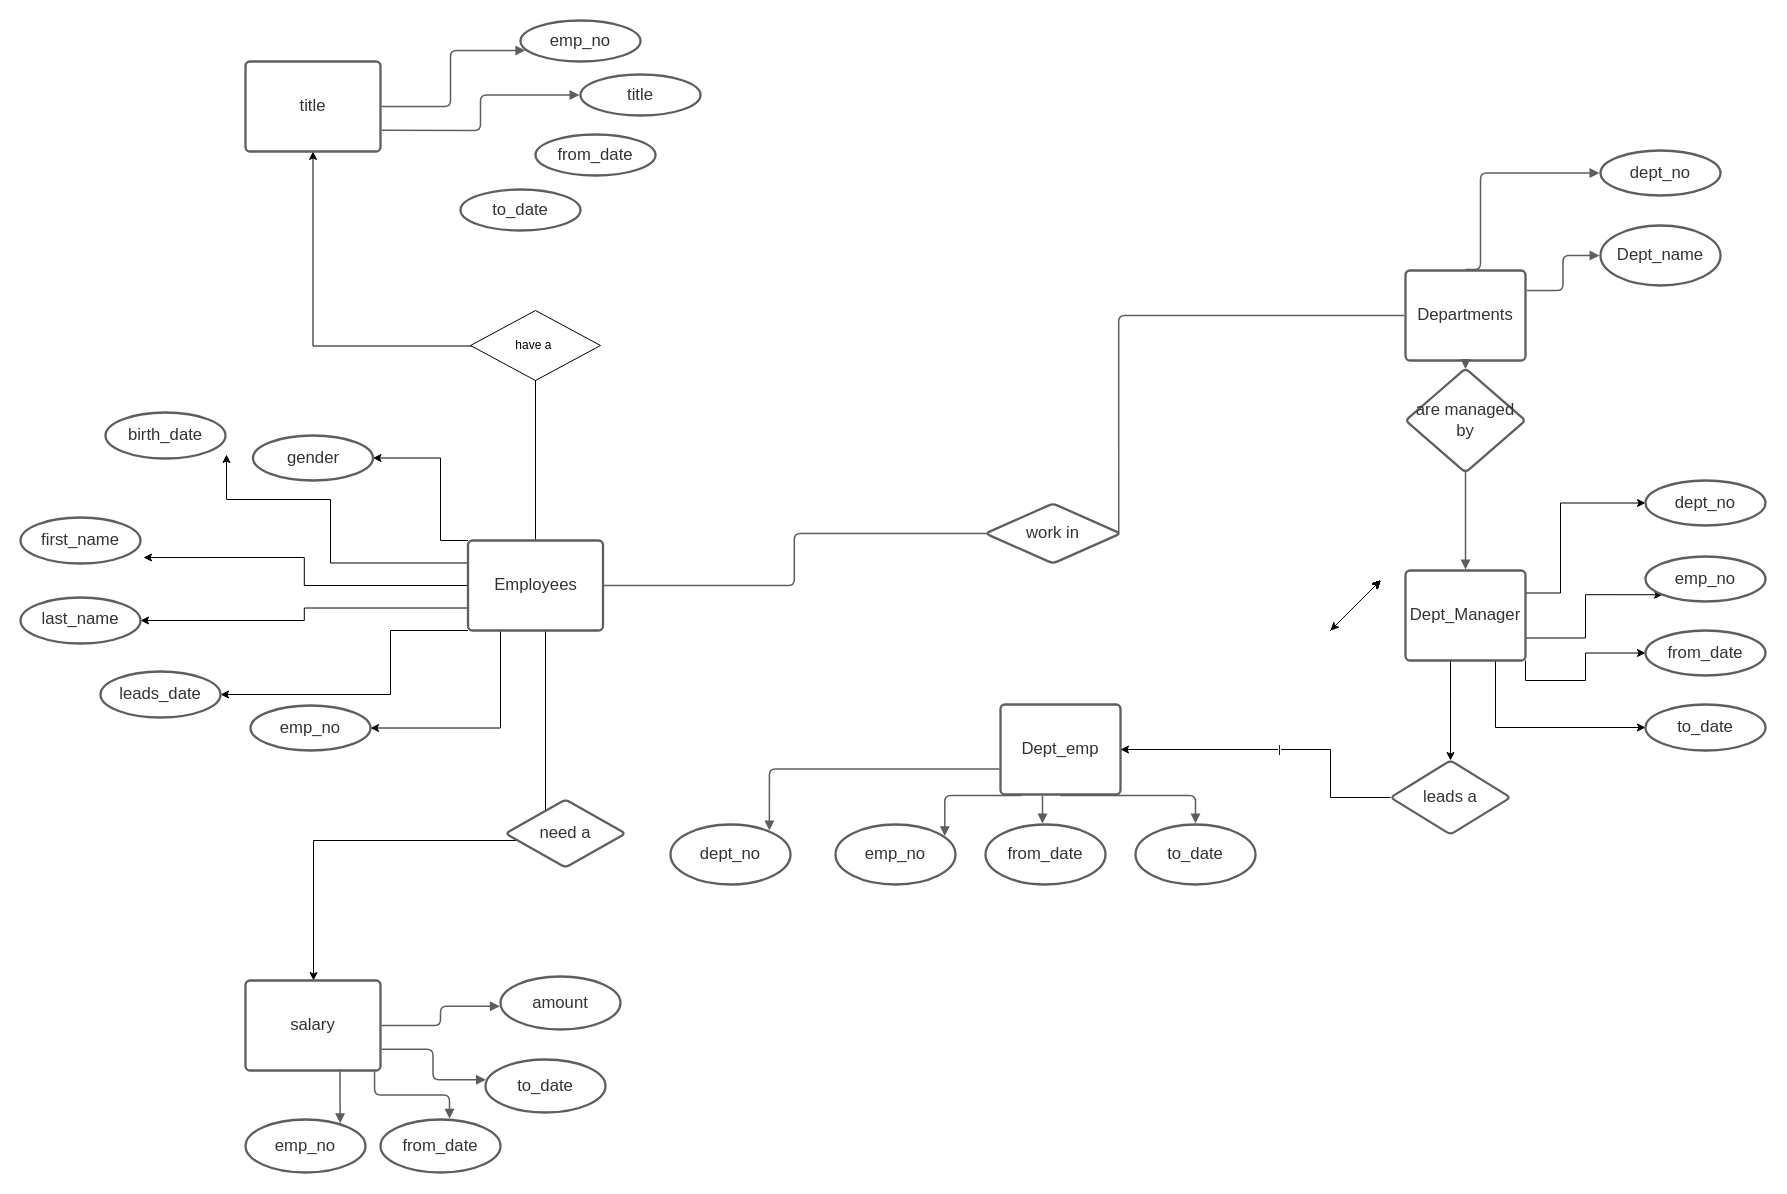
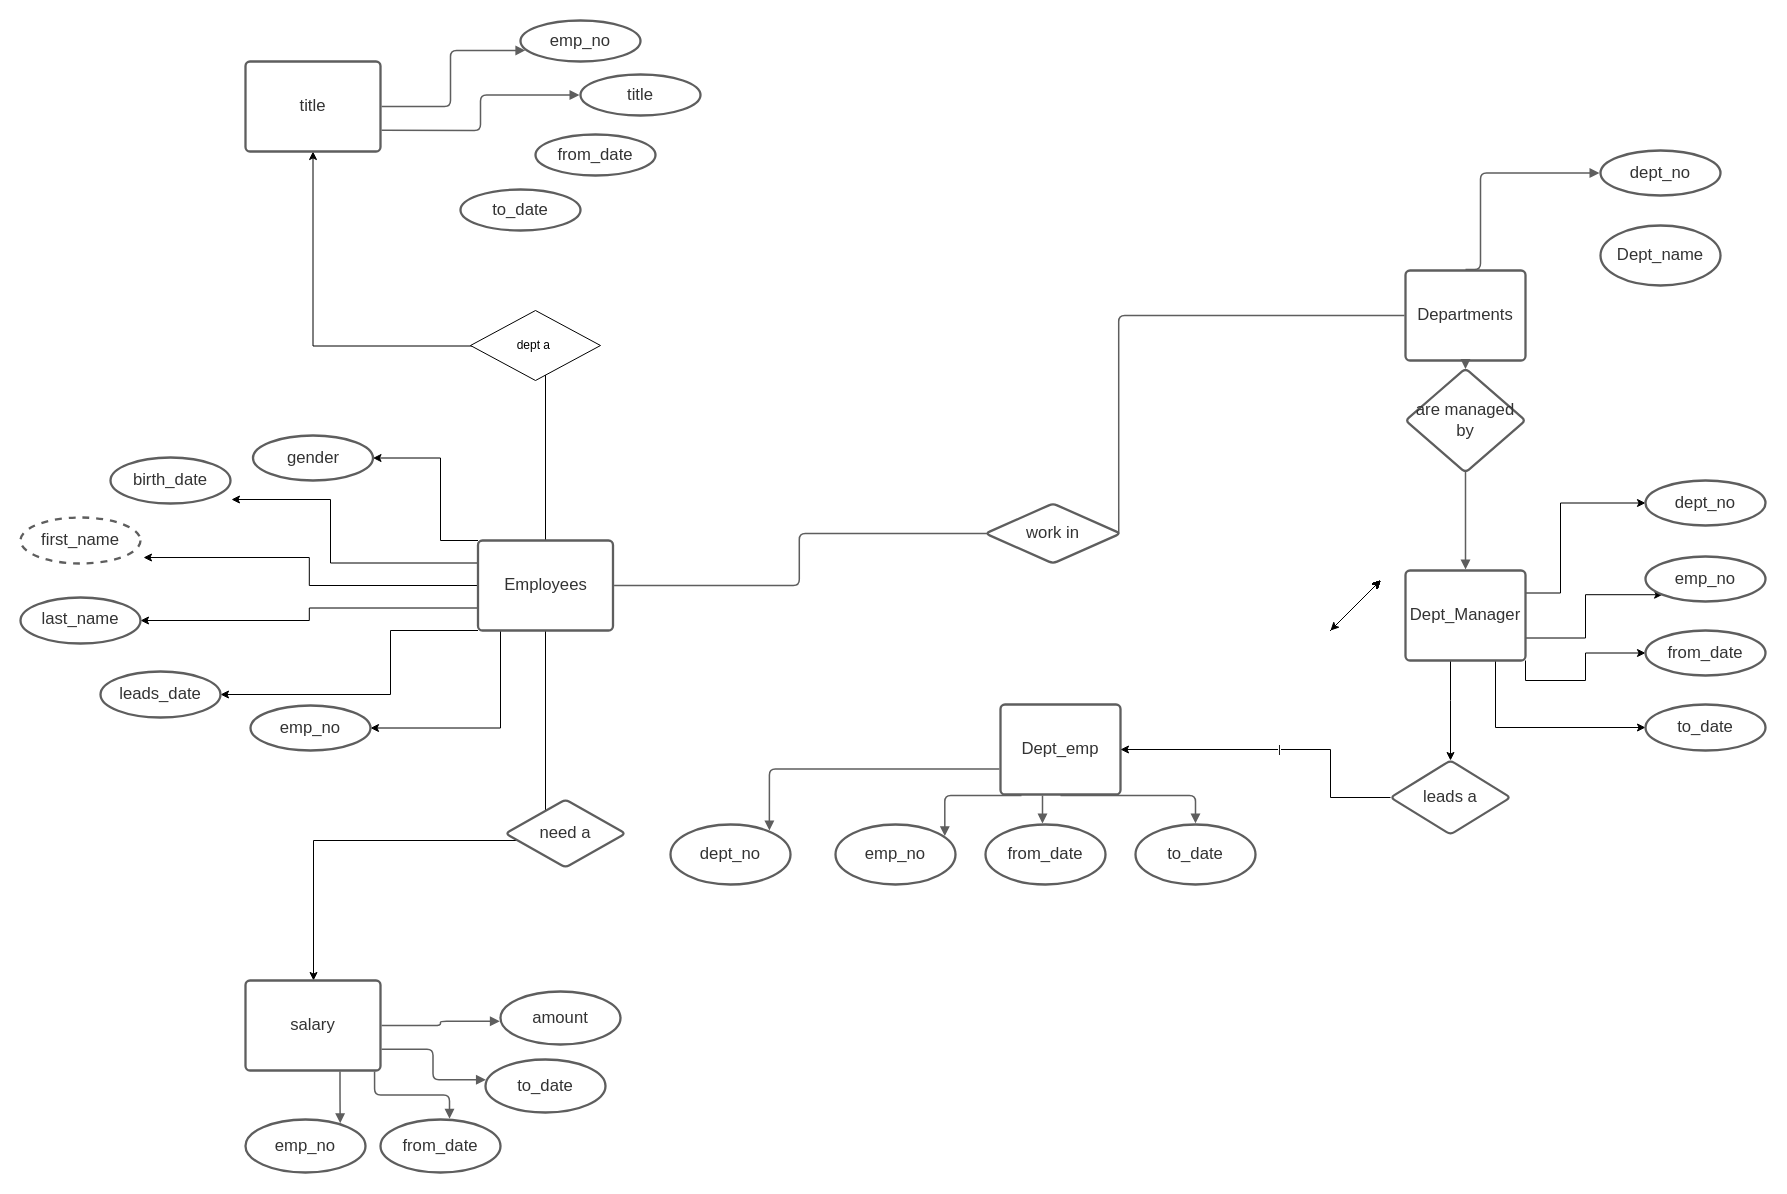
(1563, 278) -> none
(536, 346) -> (536, 346)
(166, 436) -> (171, 481)
(81, 541) -> (81, 541)
(536, 586) -> (546, 586)
(561, 1003) -> (561, 1018)
